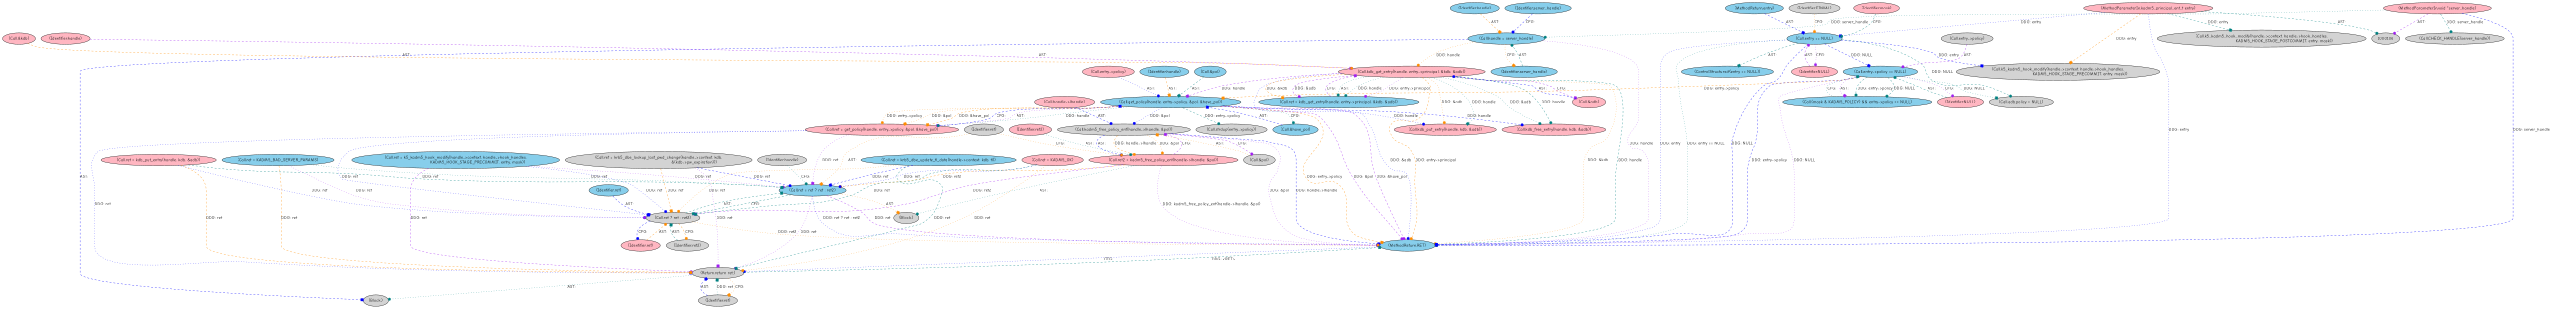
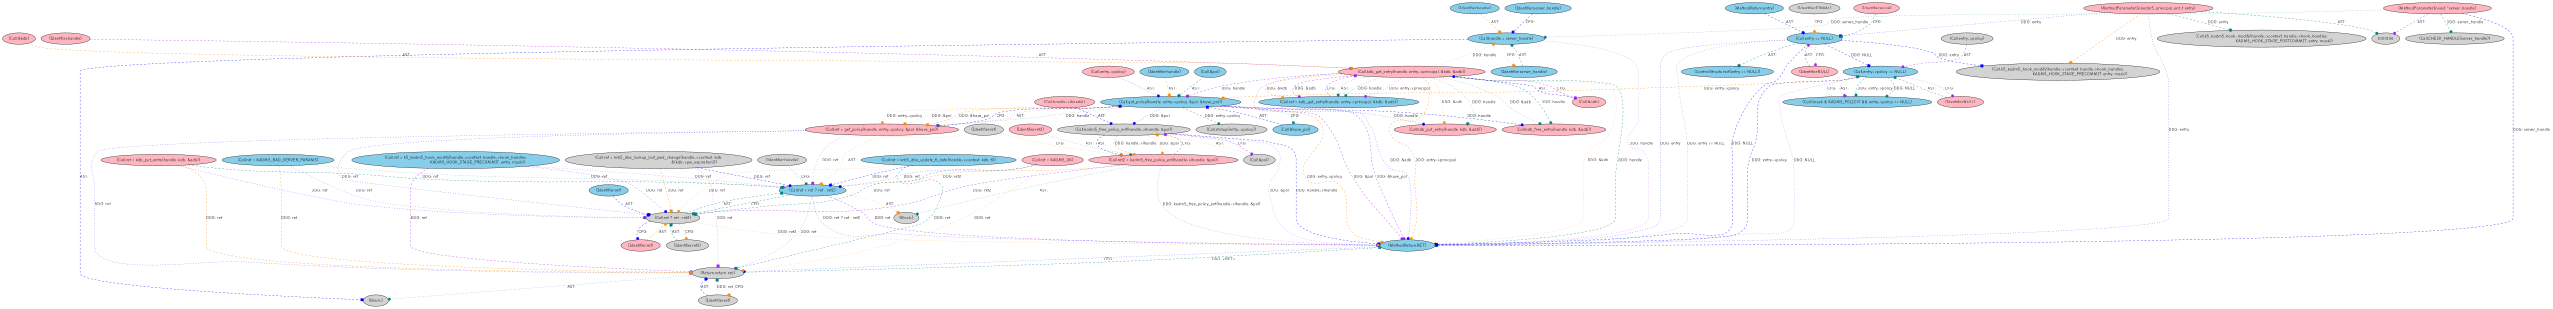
(1446, 49) -> (1462, 57)
(2021, 102) -> none
